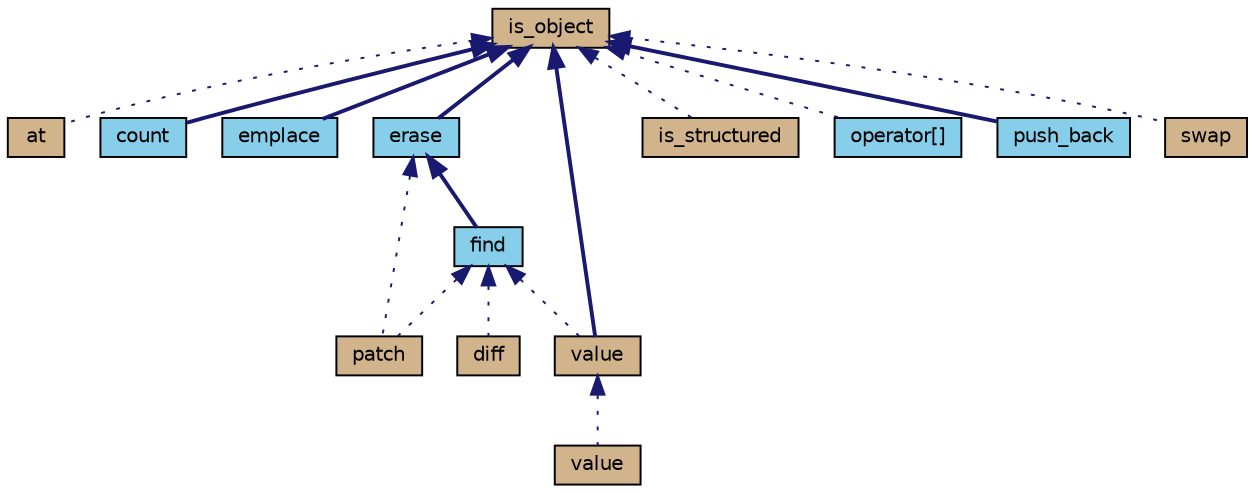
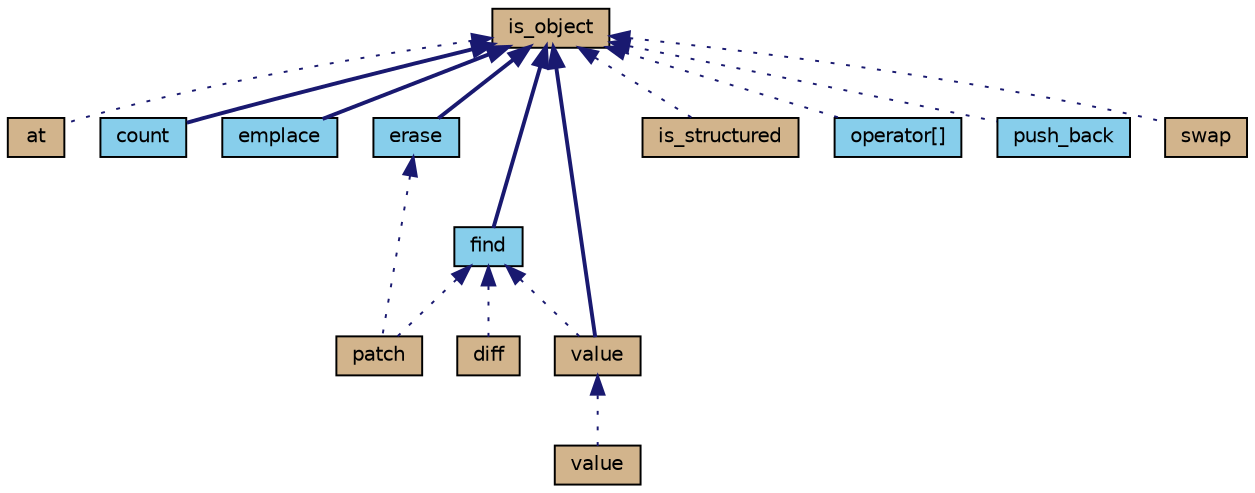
(813, 84) -> (813, 84)
(458, 201) -> (517, 147)
